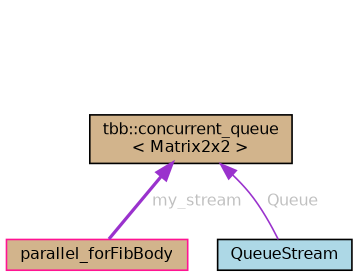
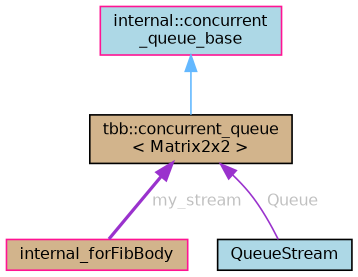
none -> (191, 31)
(97, 255) -> (97, 255)
